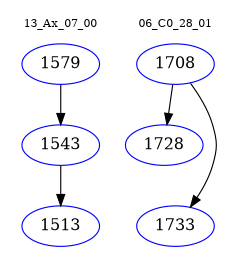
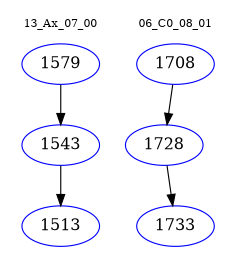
(176, 24) -> (176, 24)
(216, 139) -> (169, 180)
